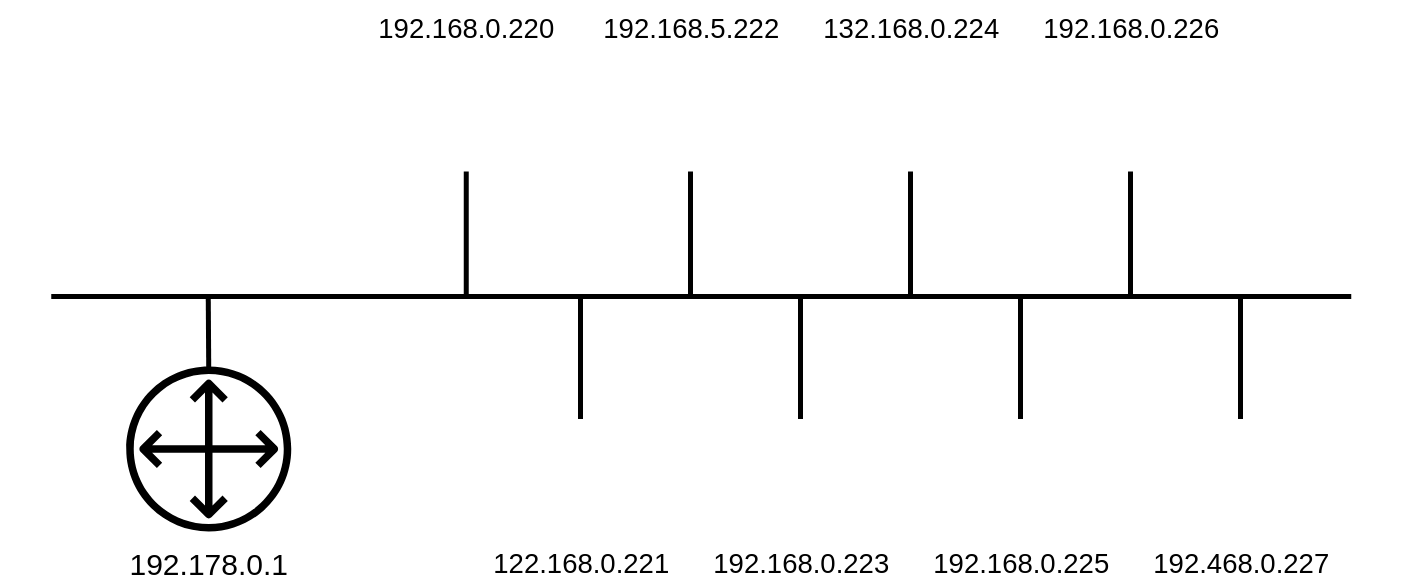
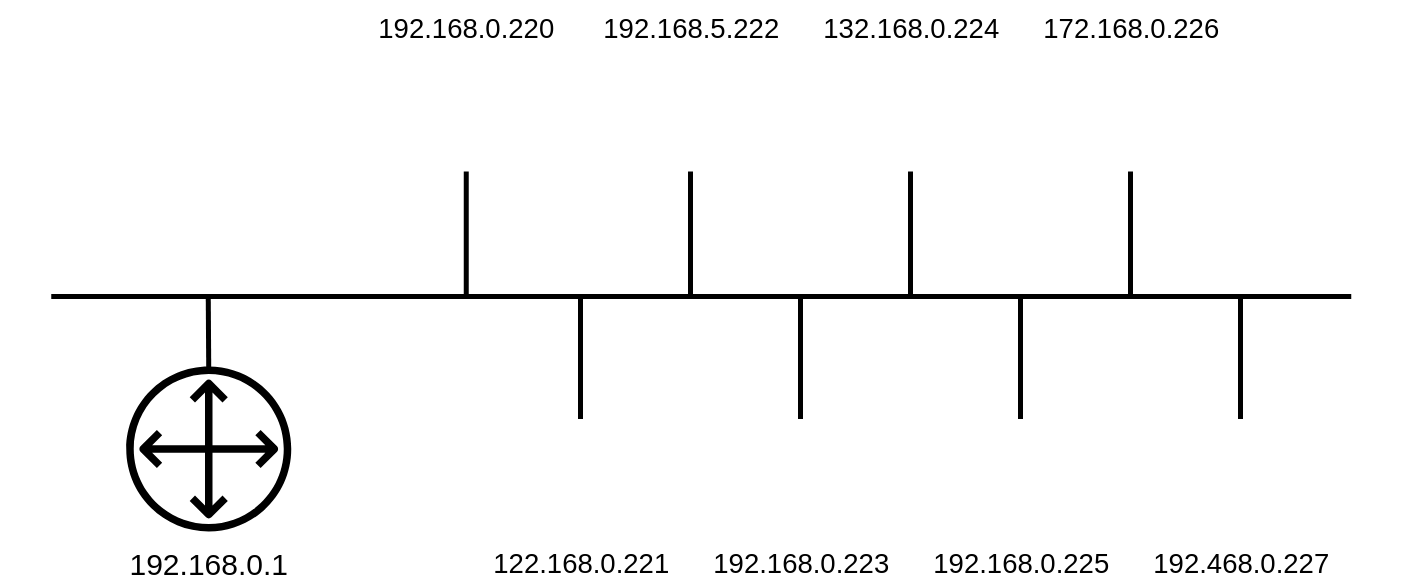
(1133, 27) -> (1133, 27)
(210, 567) -> (210, 567)
